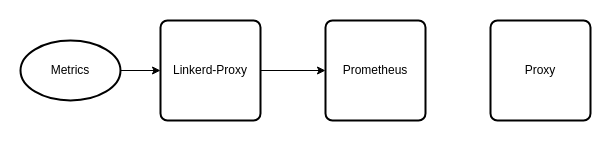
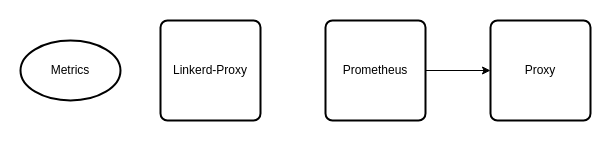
(137, 71) -> none
(290, 71) -> none
none -> (455, 71)
